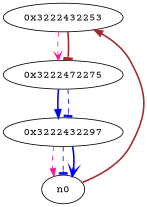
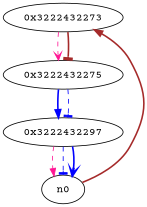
(63, 18) -> (63, 18)
(63, 75) -> (63, 75)
